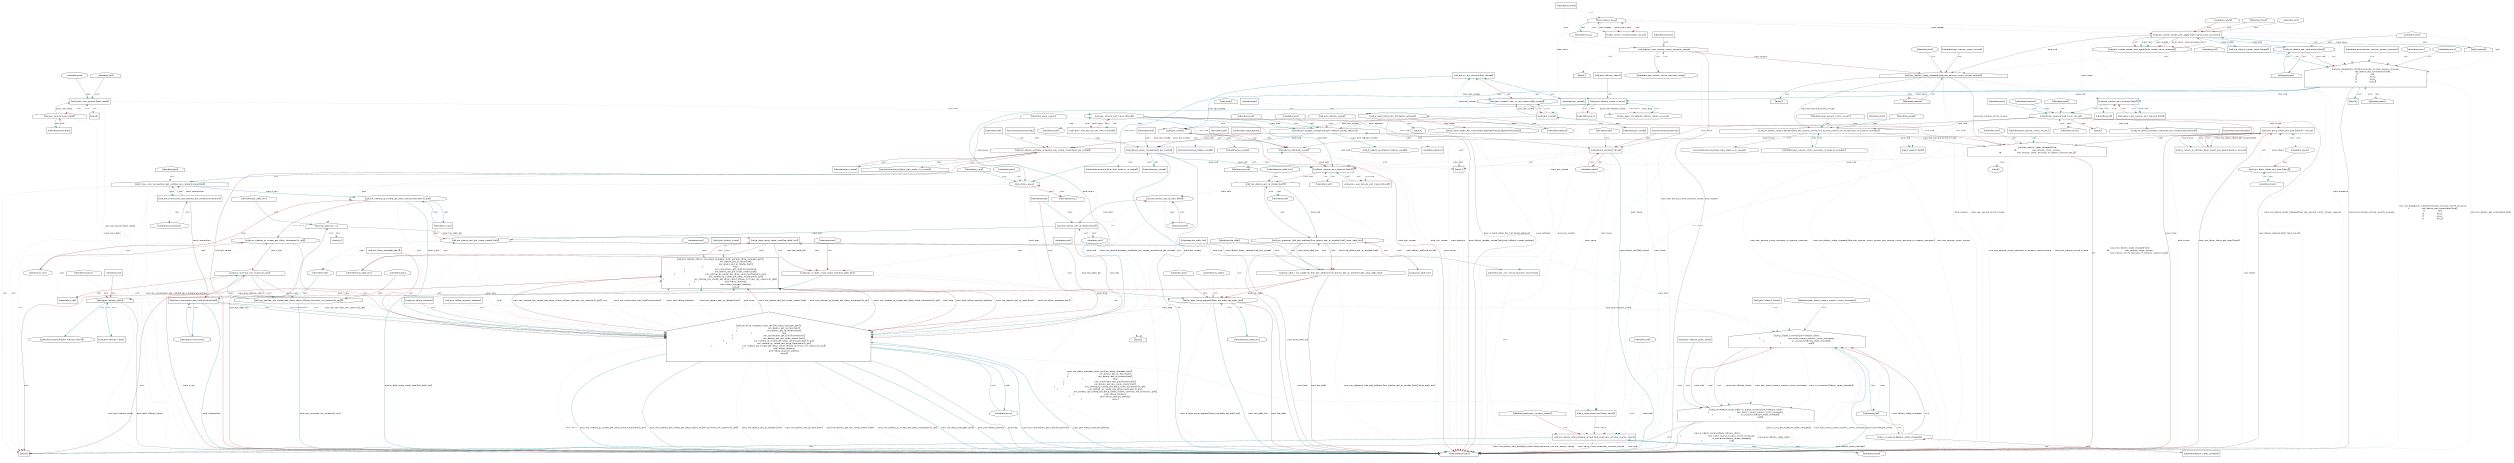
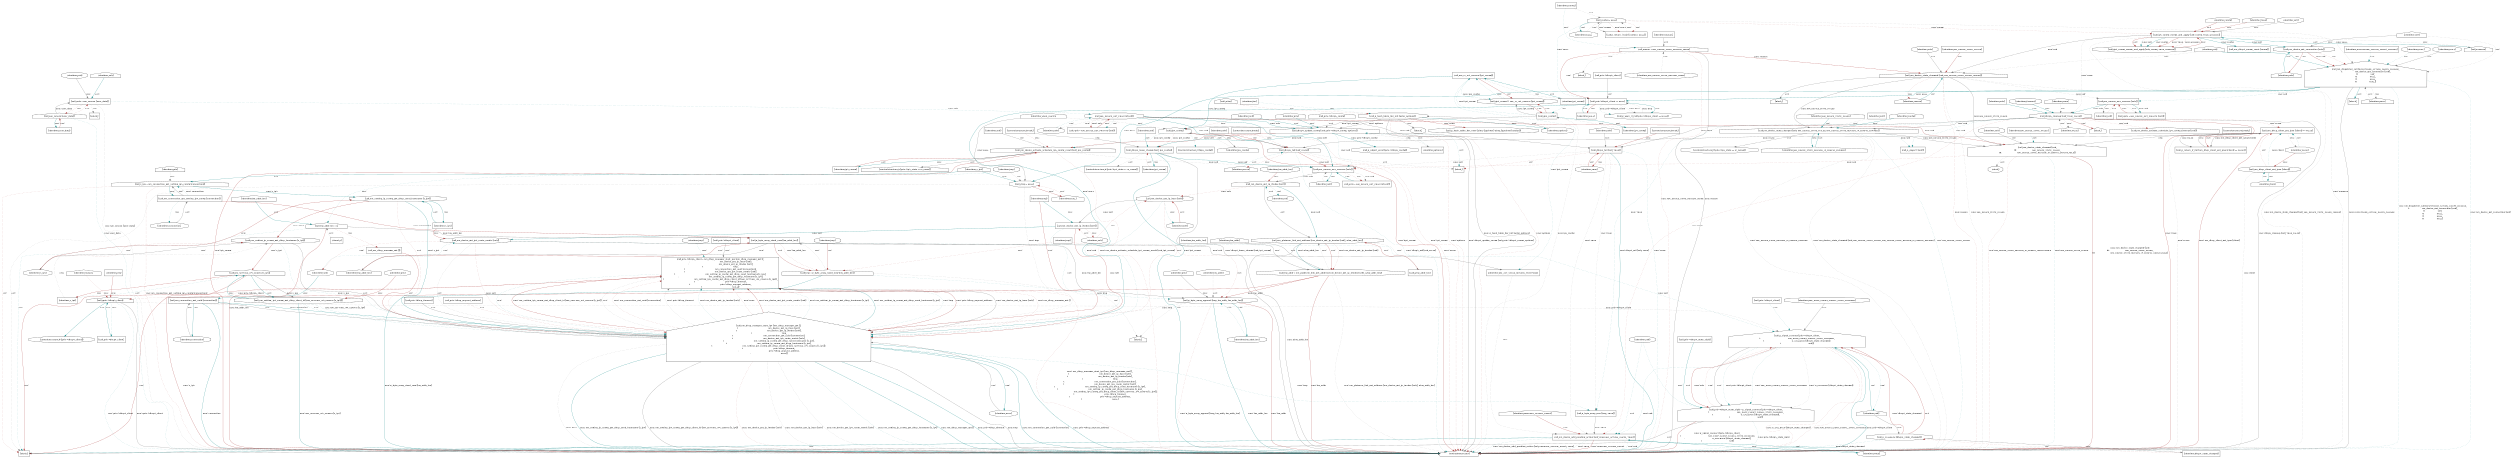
(1655, 61) -> (1567, 60)
(334, 231) -> (354, 237)
(194, 251) -> (484, 232)
